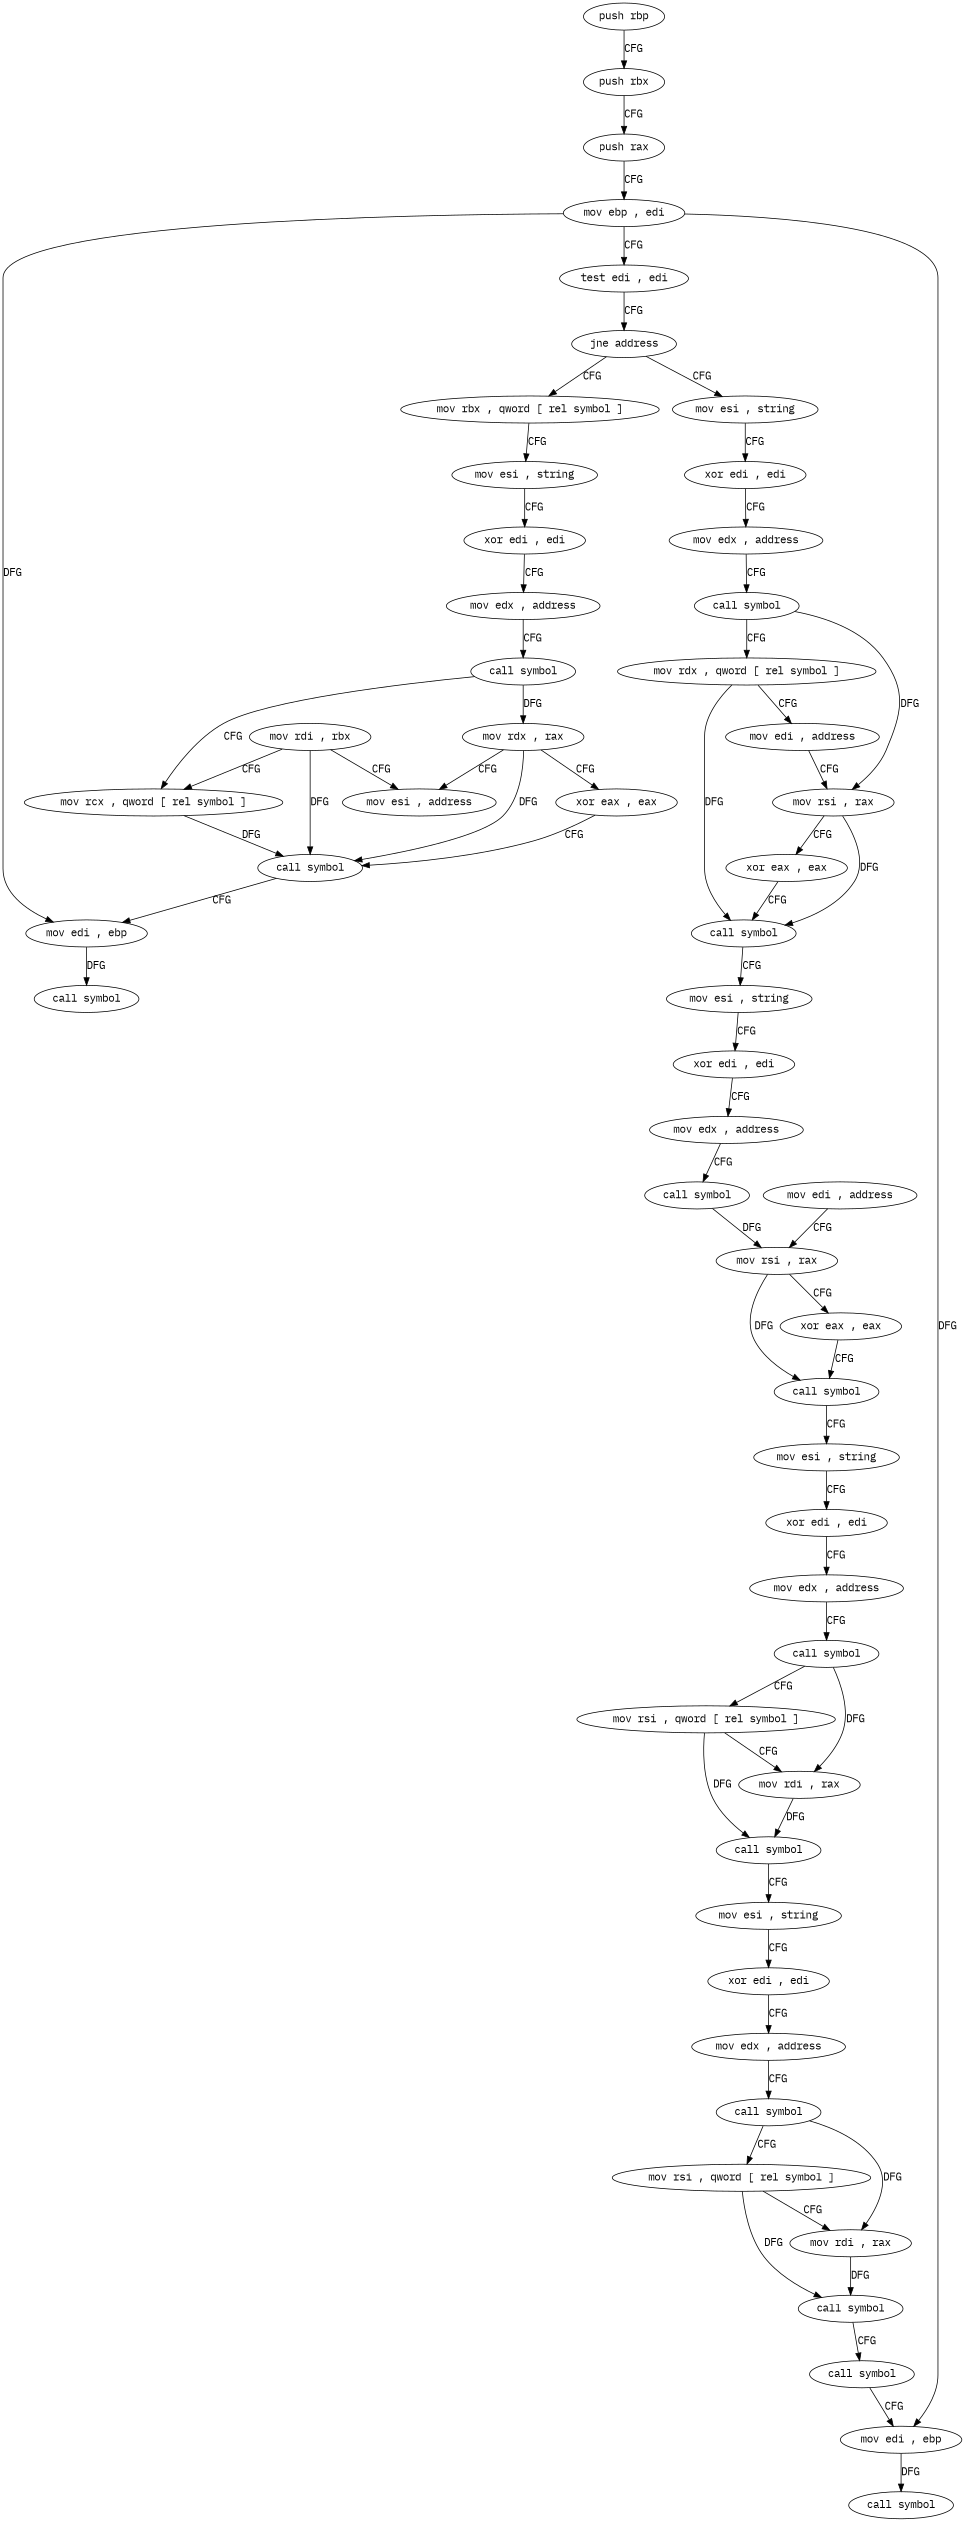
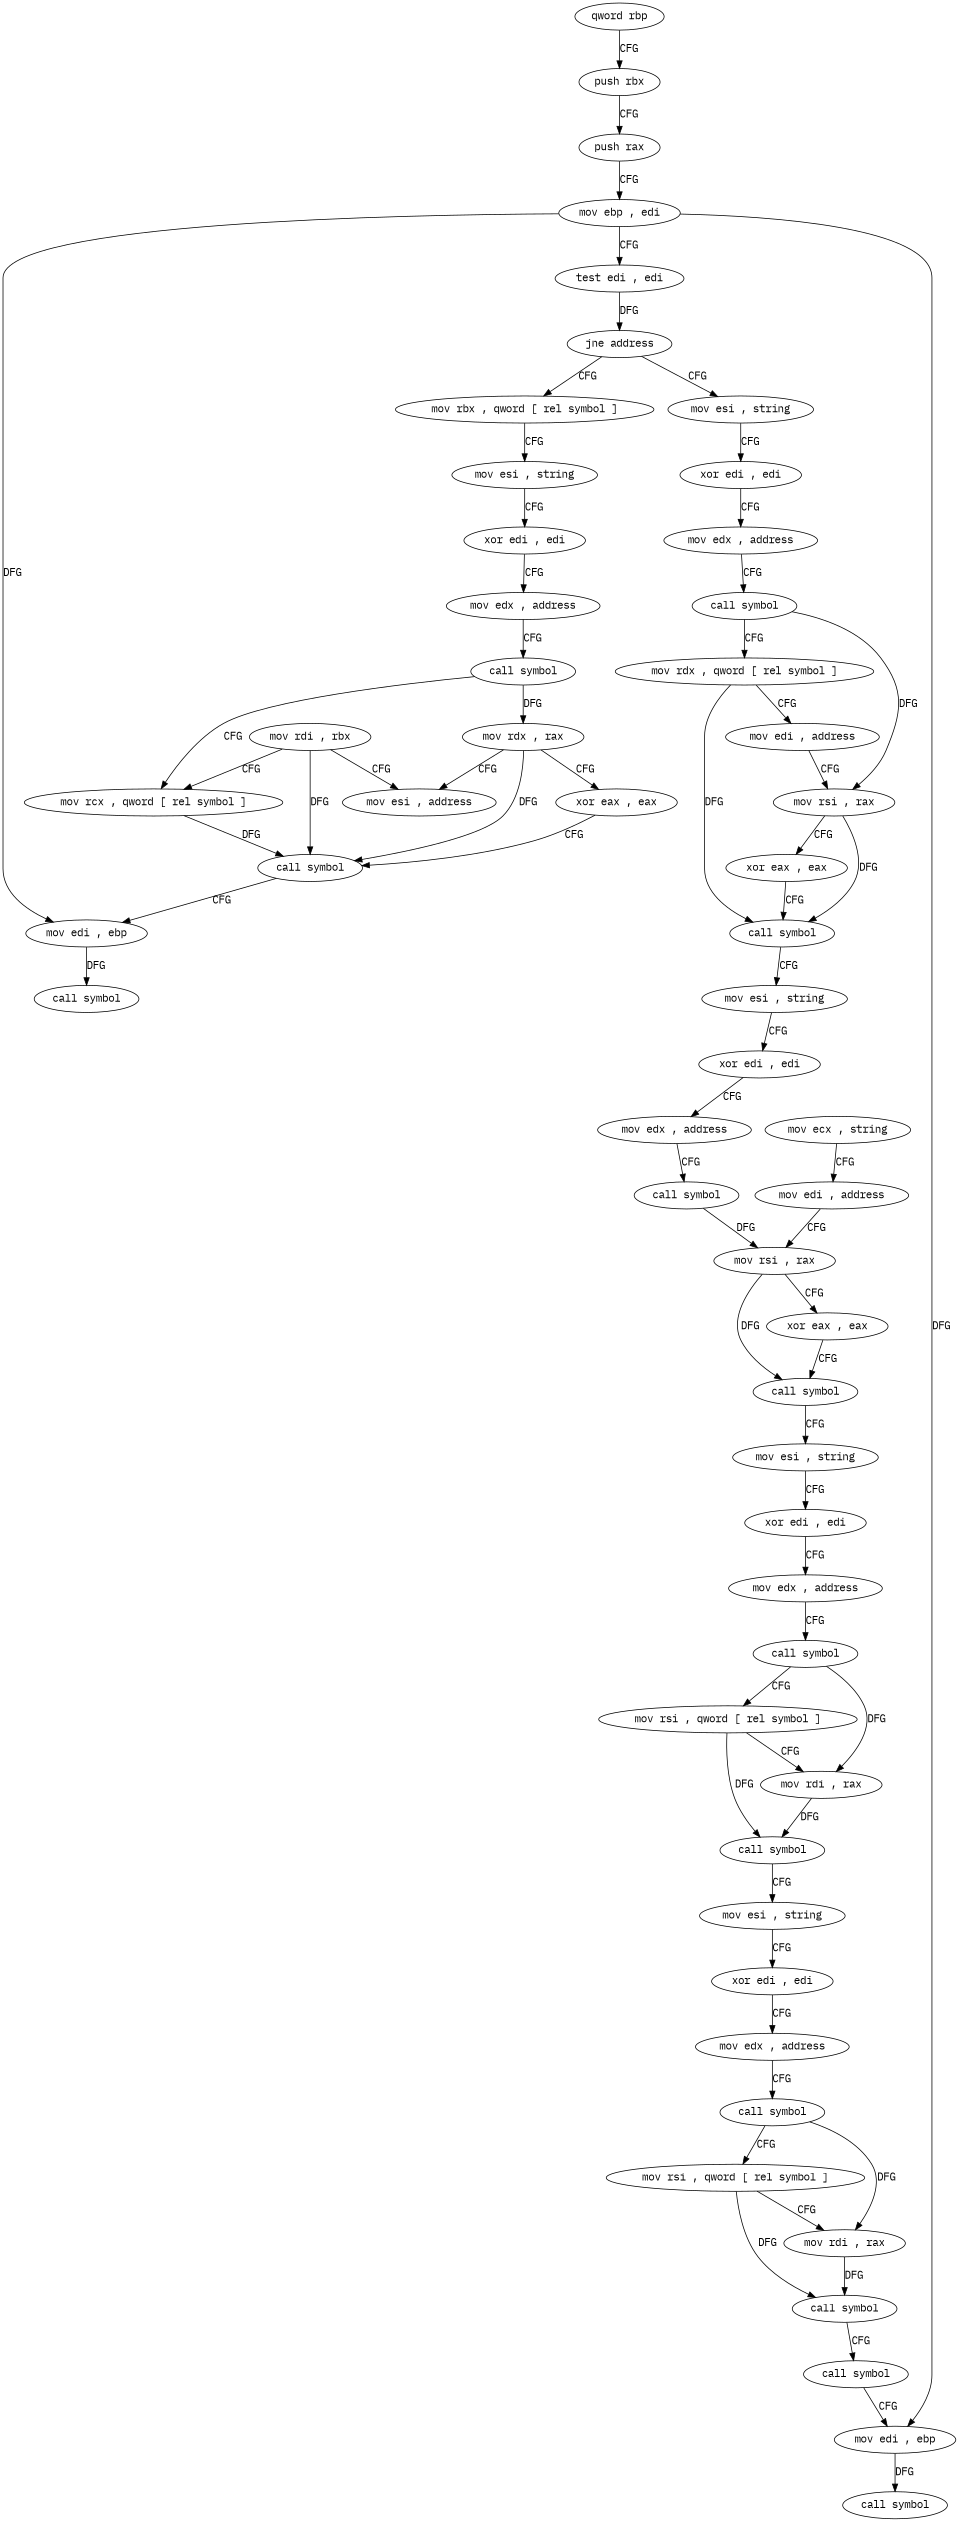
(624, 17) -> (620, 17)
(633, 311) -> (629, 311)
none -> (838, 1130)
